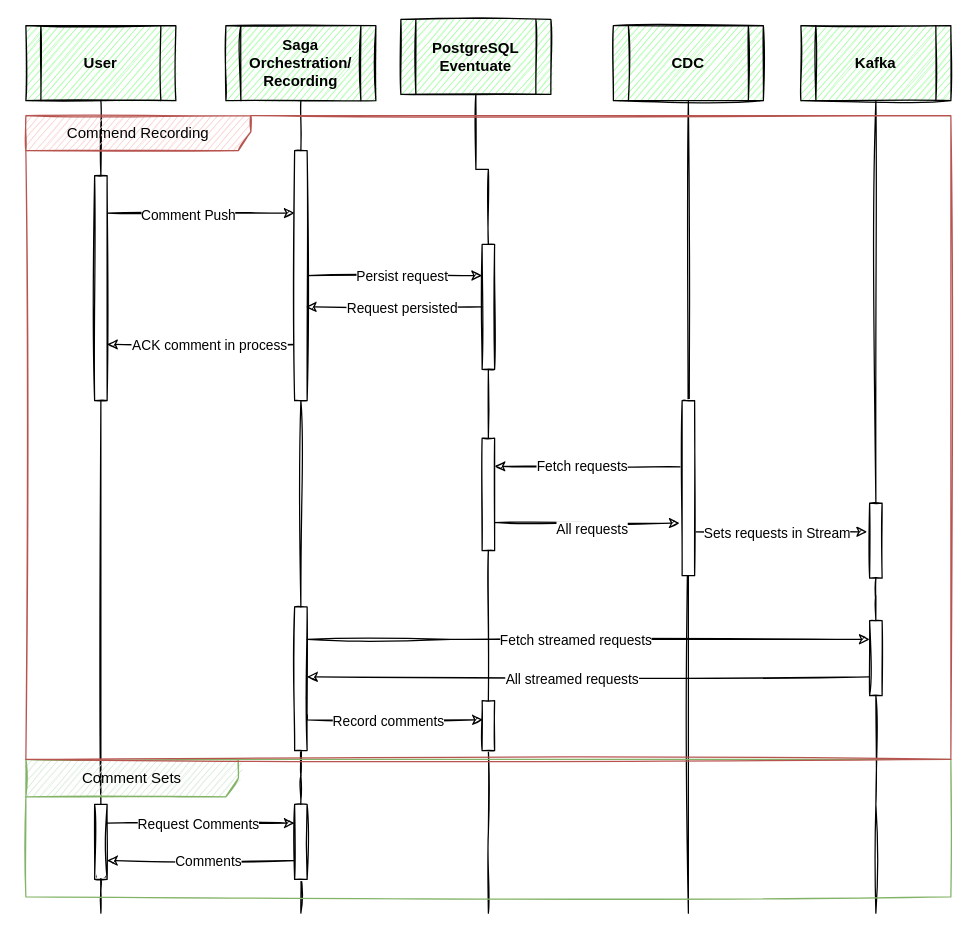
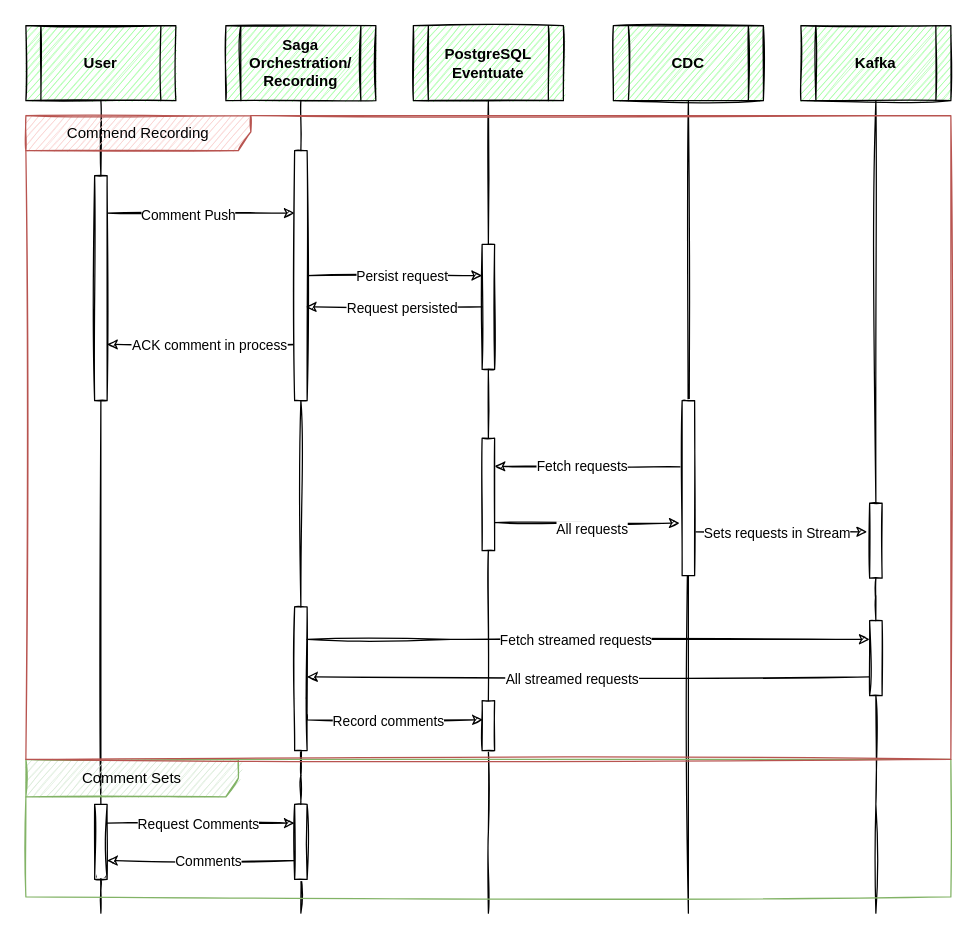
(476, 57) -> (488, 63)
